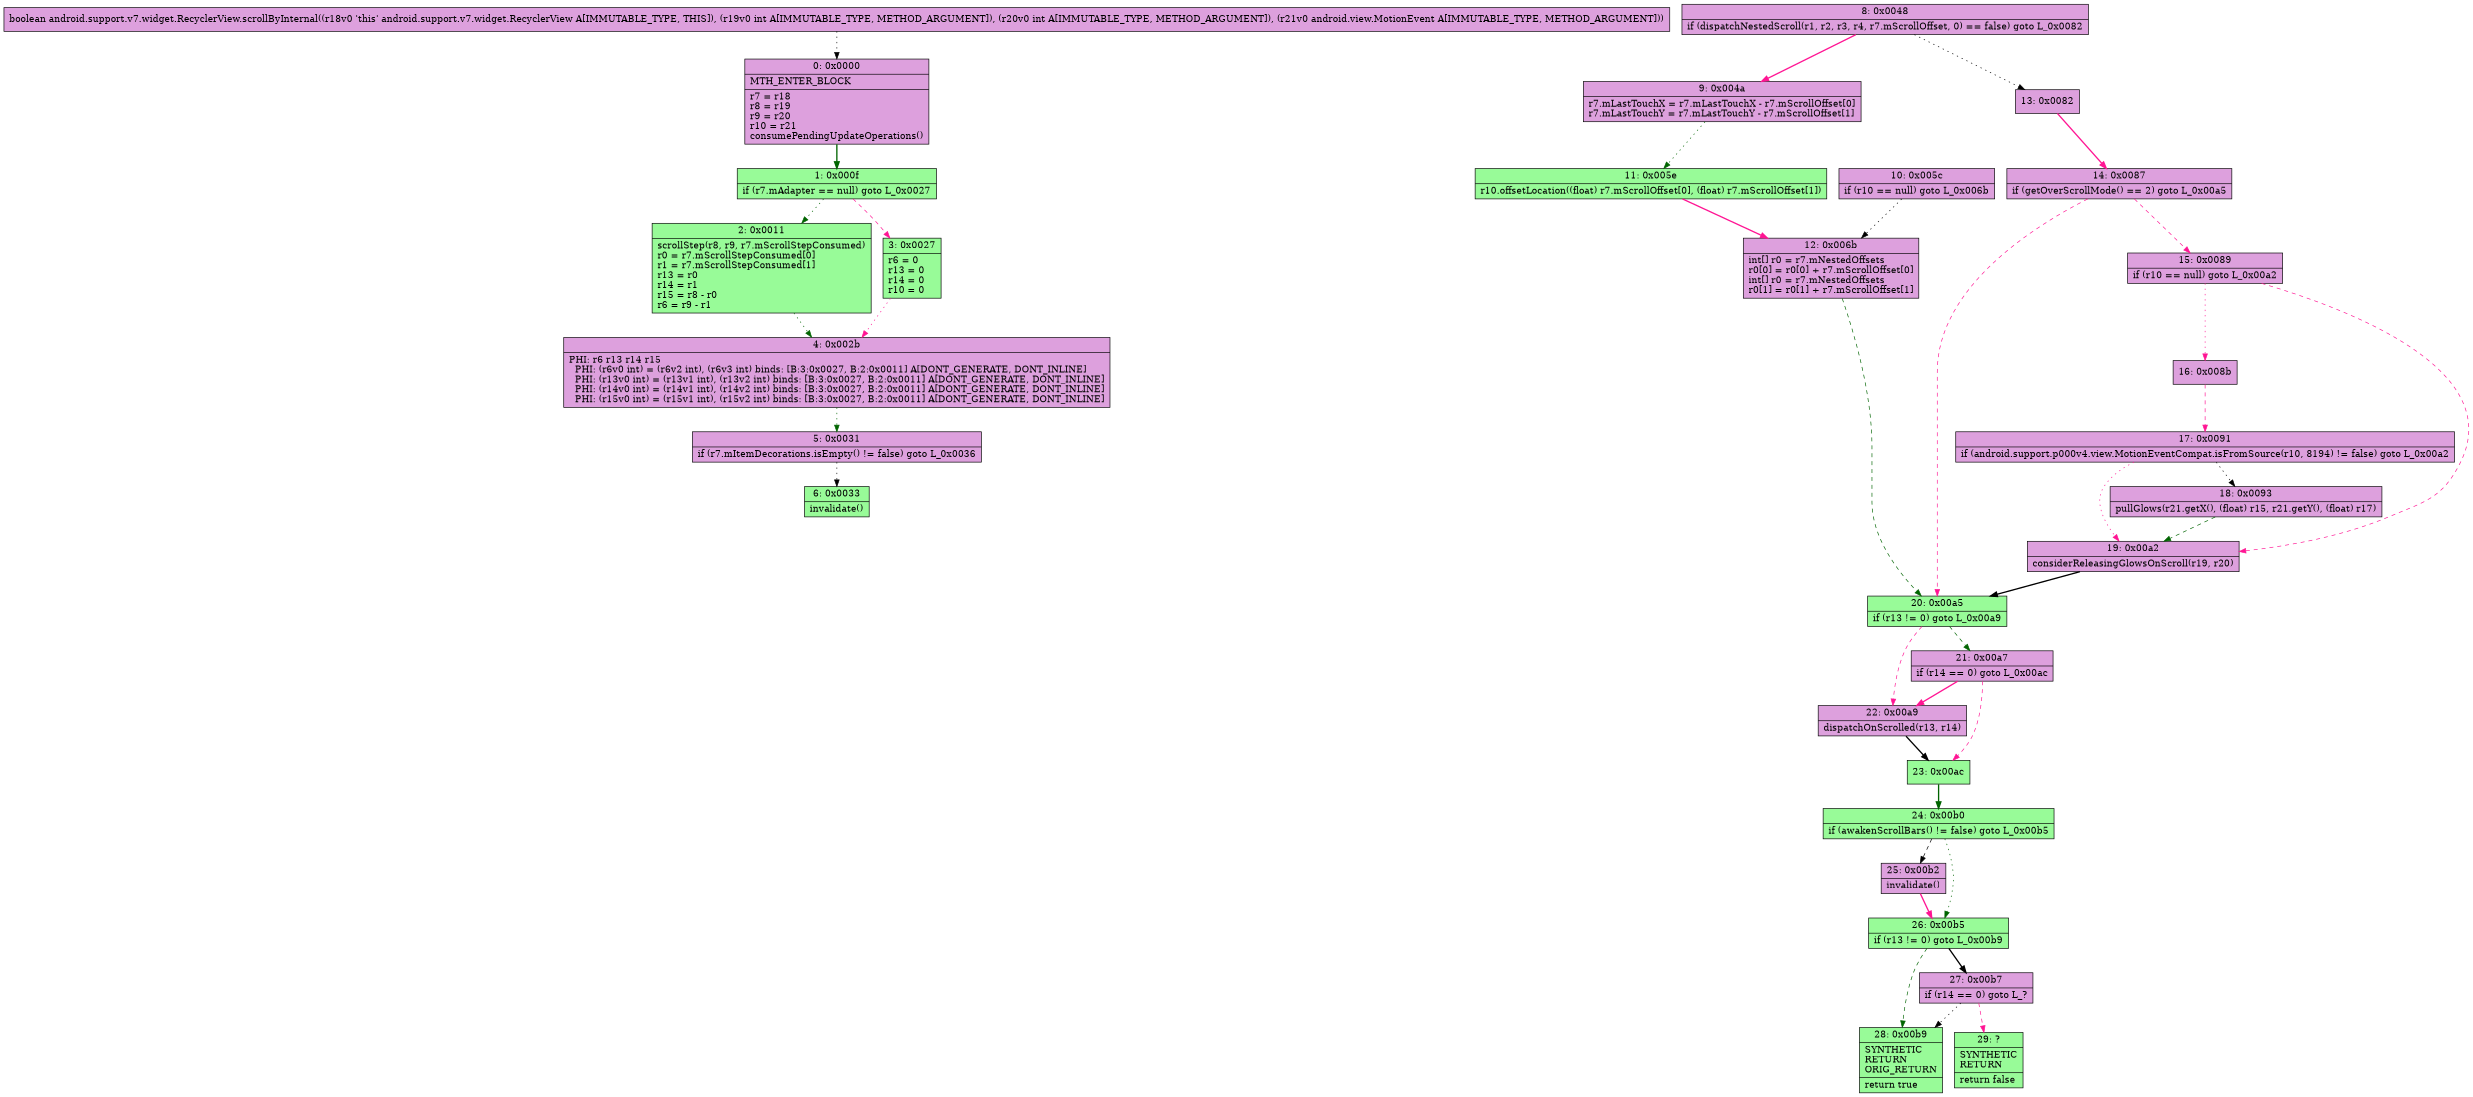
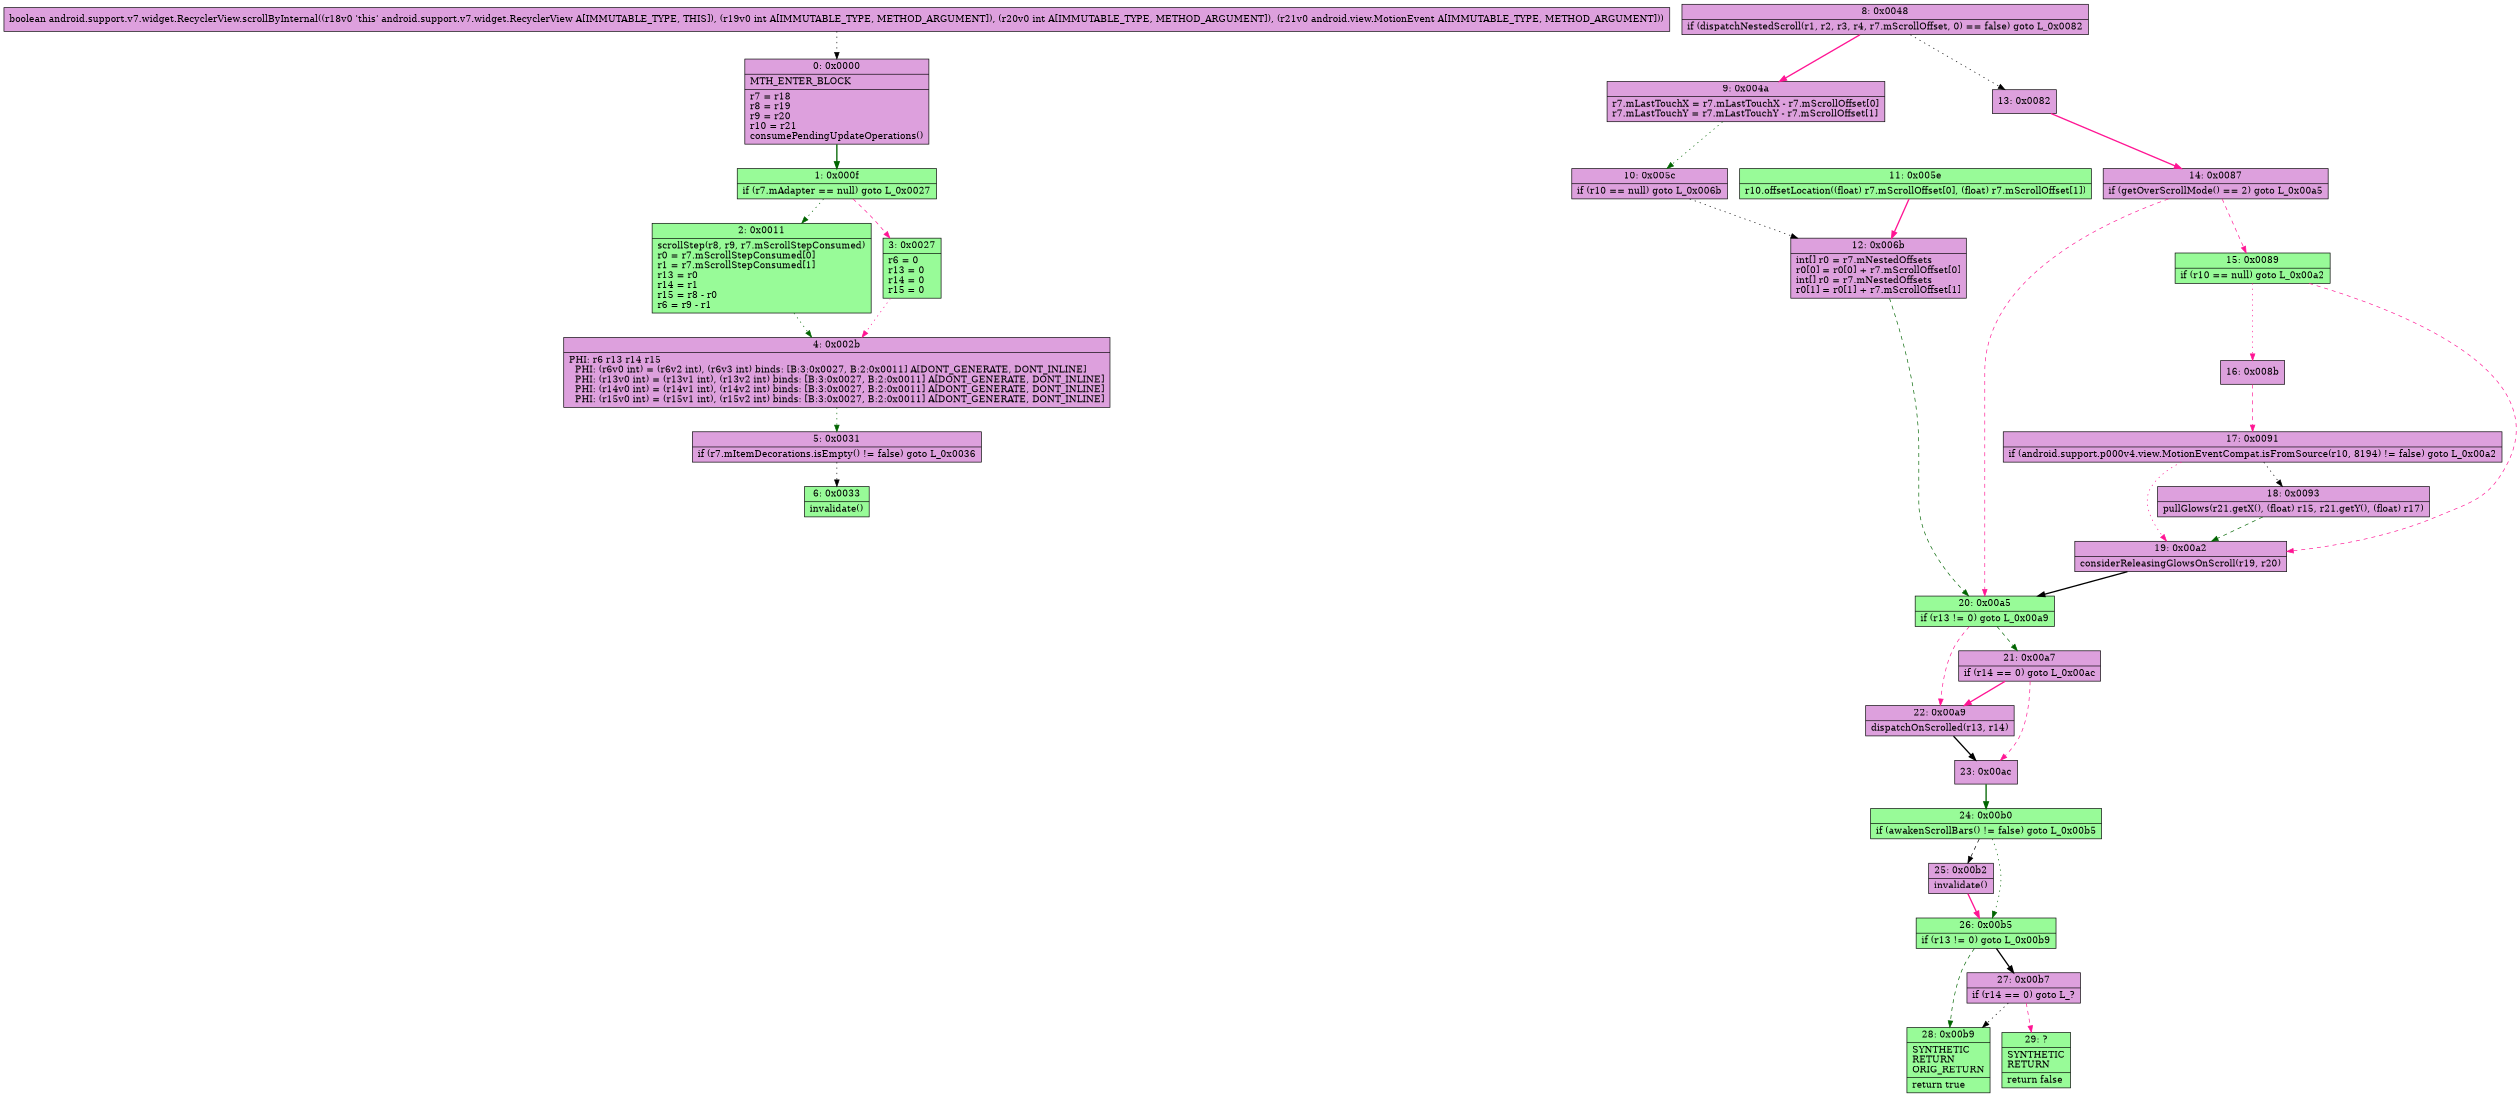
(1687, 143) -> (1697, 143)
(2205, 268) -> (2253, 268)
(906, 290) -> (906, 290)
(1939, 772) -> (1986, 772)
